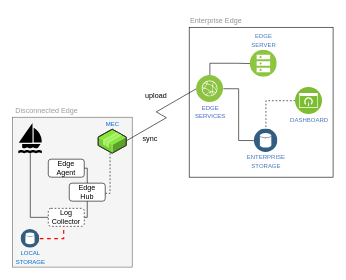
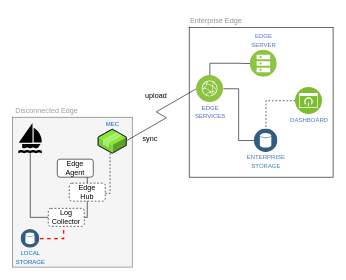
(66, 168) -> (75, 168)
(87, 192) -> (87, 192)
